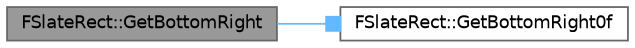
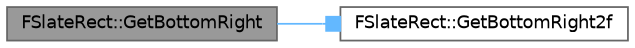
(484, 24) -> (484, 24)
